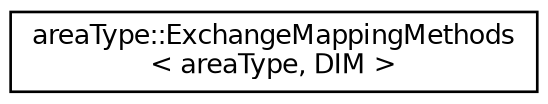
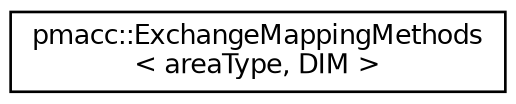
(274, 52) -> (258, 52)
